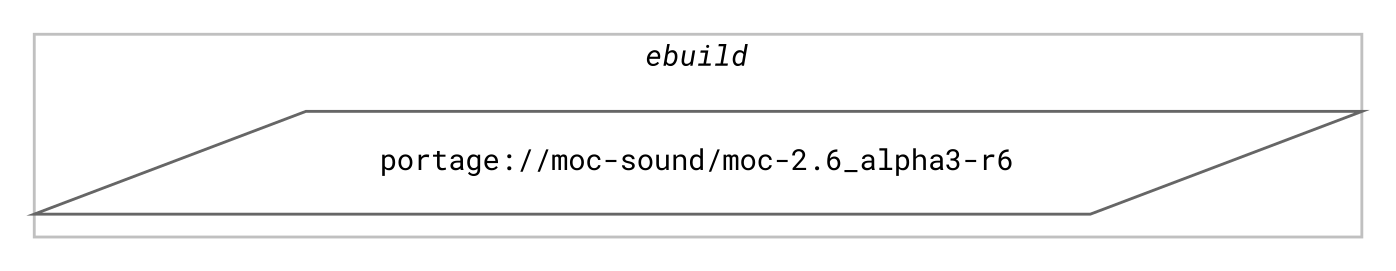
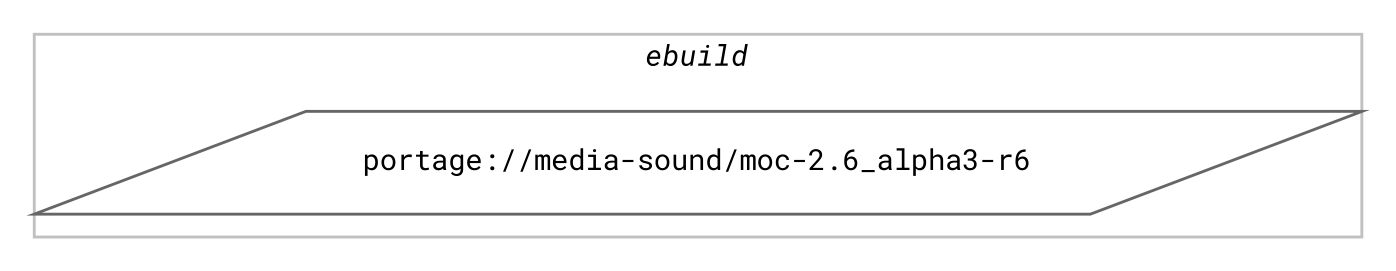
(698, 163) -> (698, 163)
